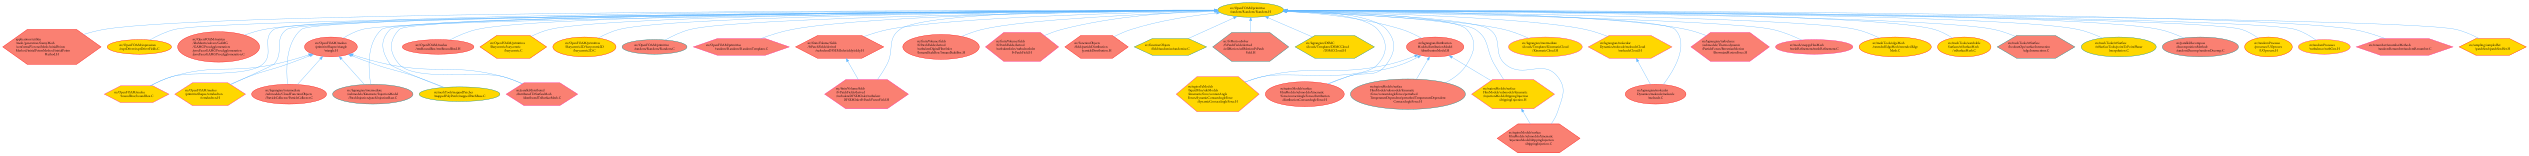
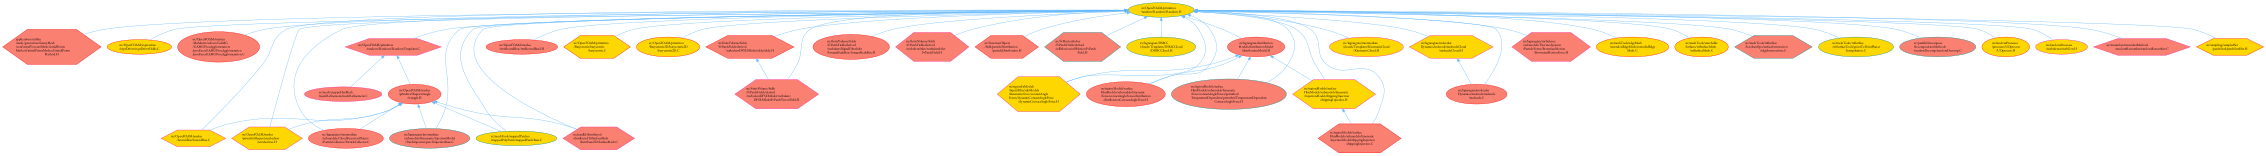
(778, 16) -> (404, 71)
(1636, 20) -> (366, 72)
(655, 47) -> none
(1170, 47) -> none
(1335, 47) -> (1161, 47)
